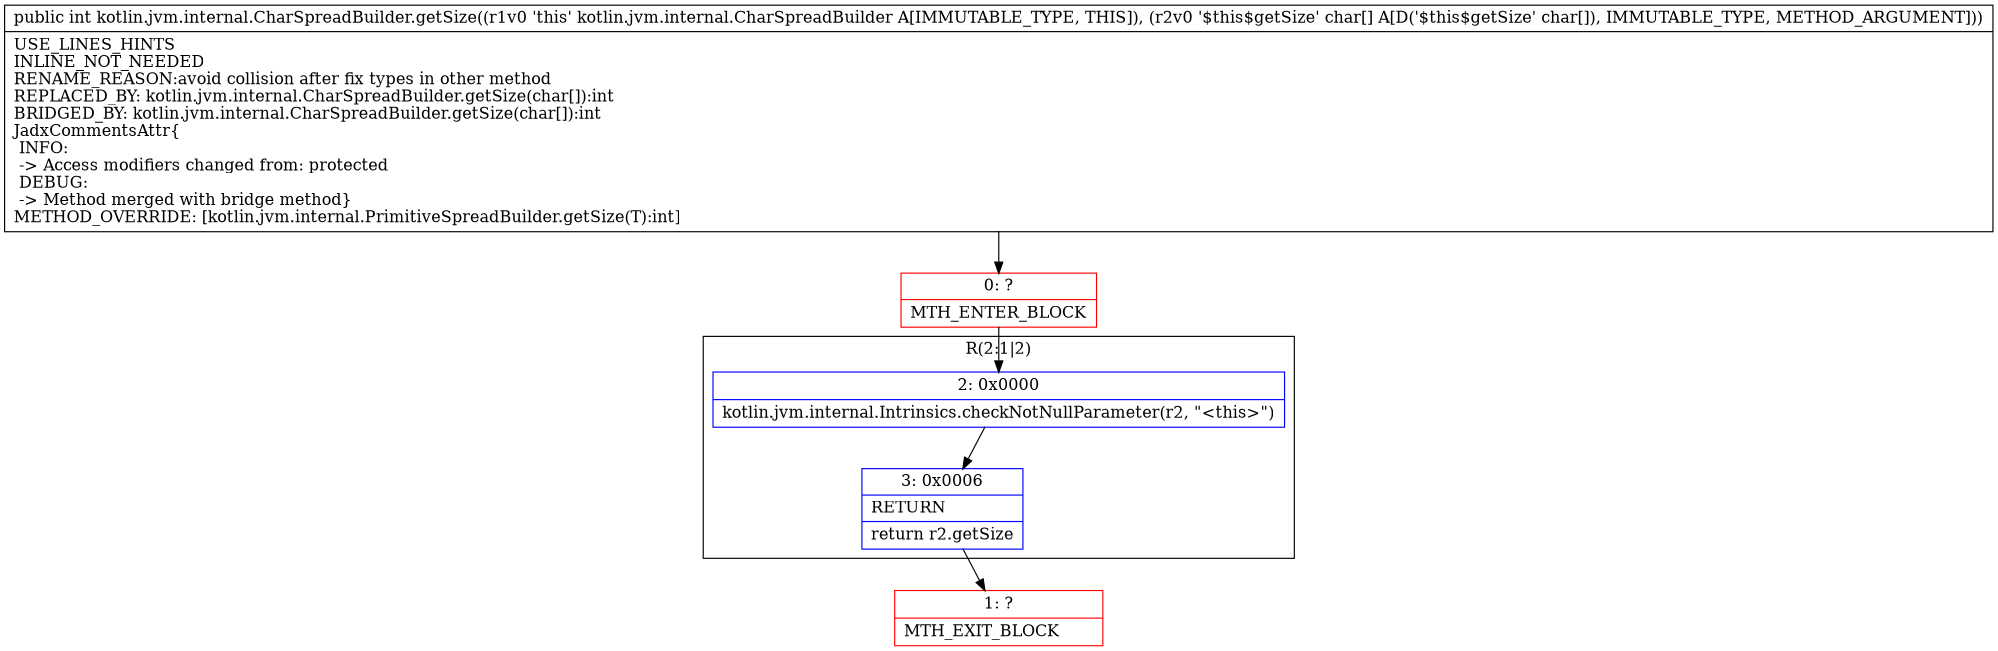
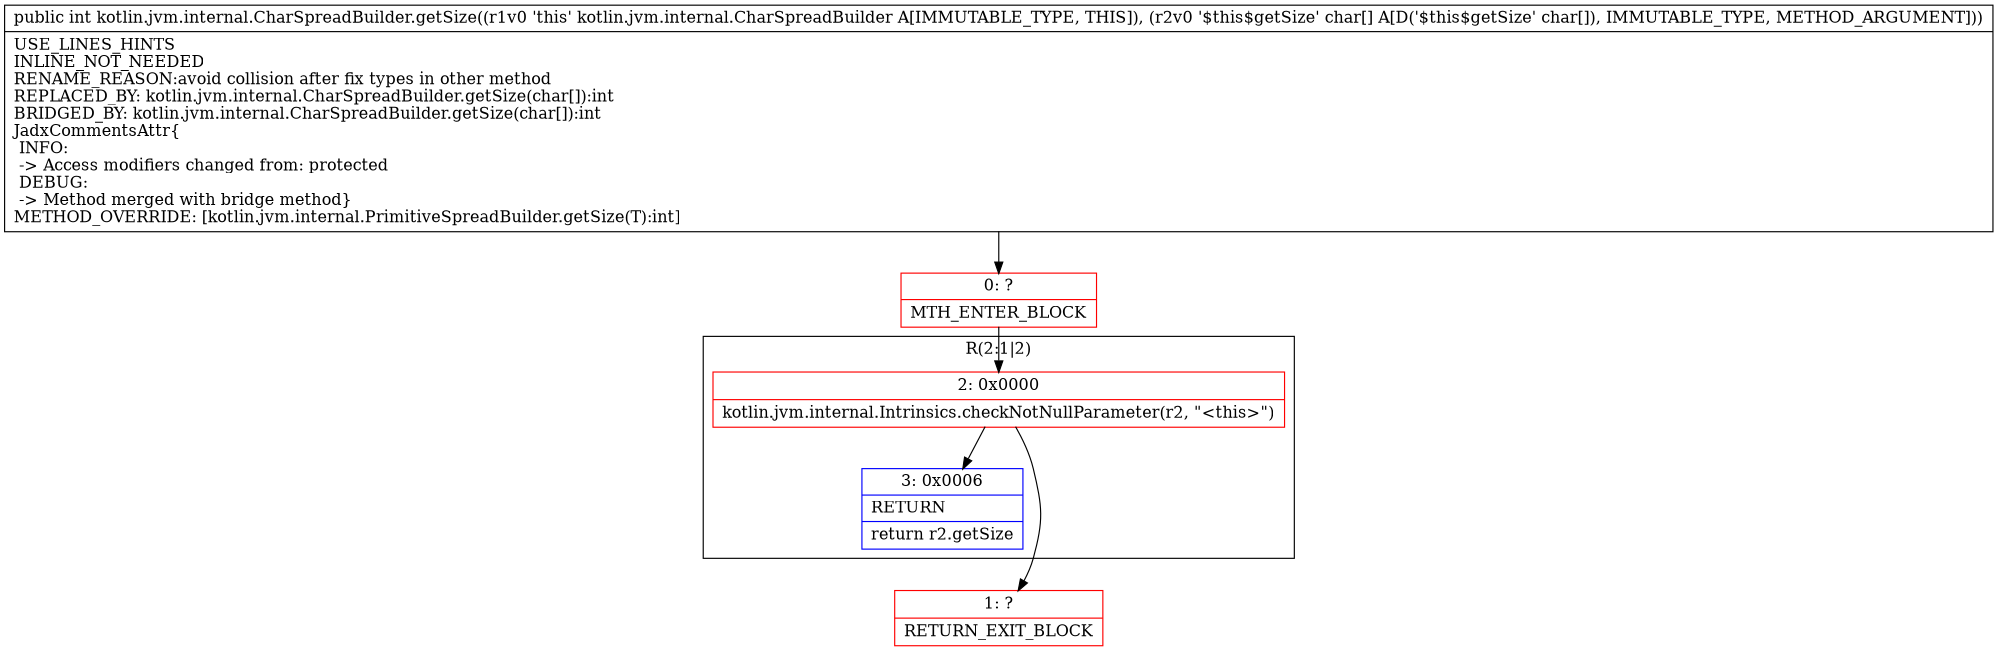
(999, 400) -> (999, 400)
(972, 565) -> (1040, 503)
(982, 631) -> (999, 631)
